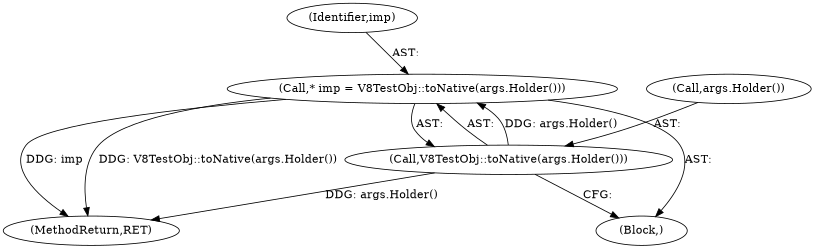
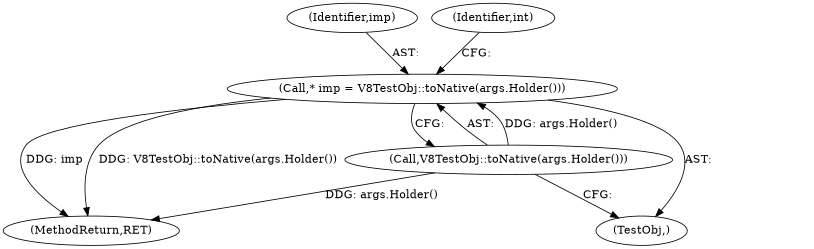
none -> (493, 18)
(729, 89) -> none
(432, 124) -> (432, 124)
(642, 231) -> (642, 231)
